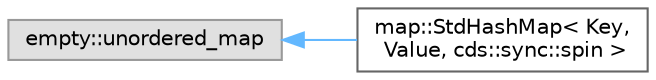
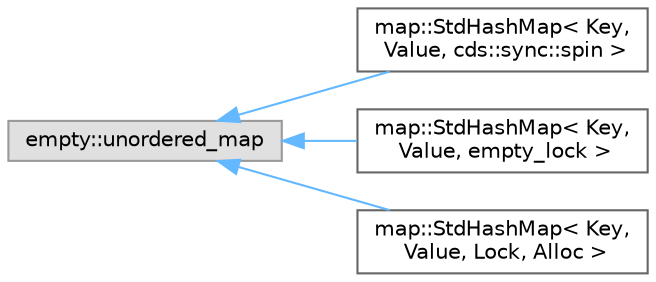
none -> (503, 141)
none -> (503, 242)
